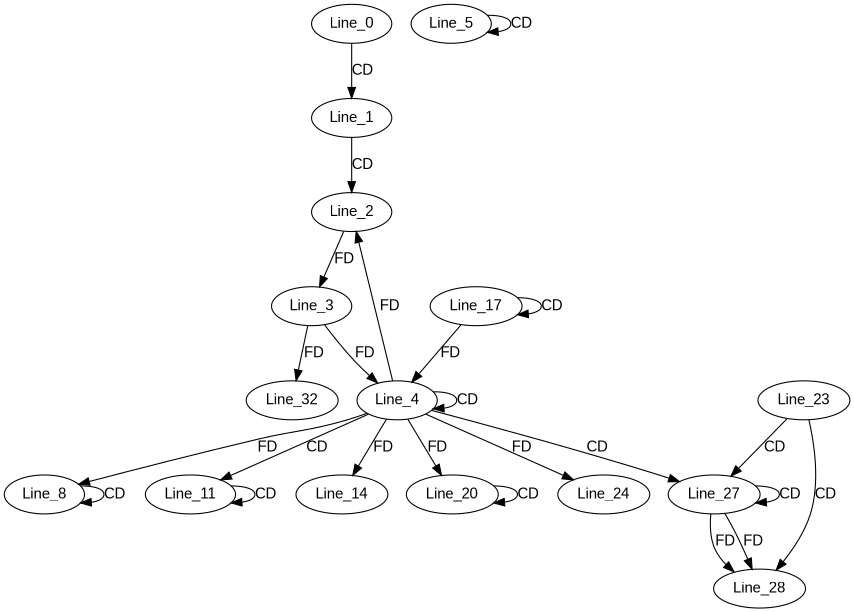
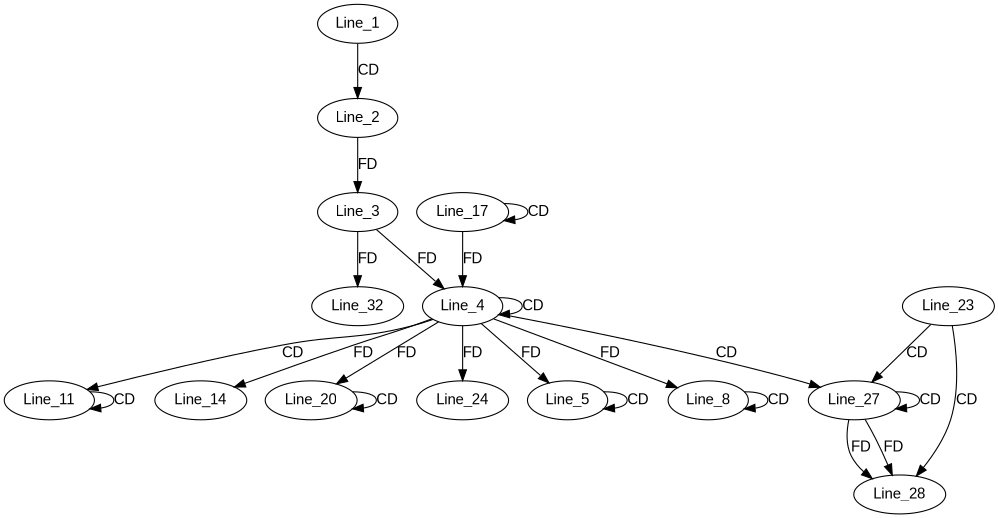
(352, 24) -> none
(376, 312) -> (511, 350)
